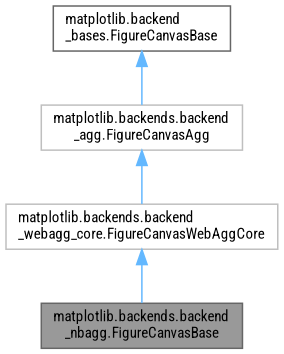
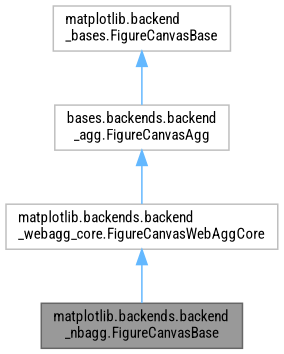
(142, 29) -> (142, 29)
(142, 128) -> (142, 128)
